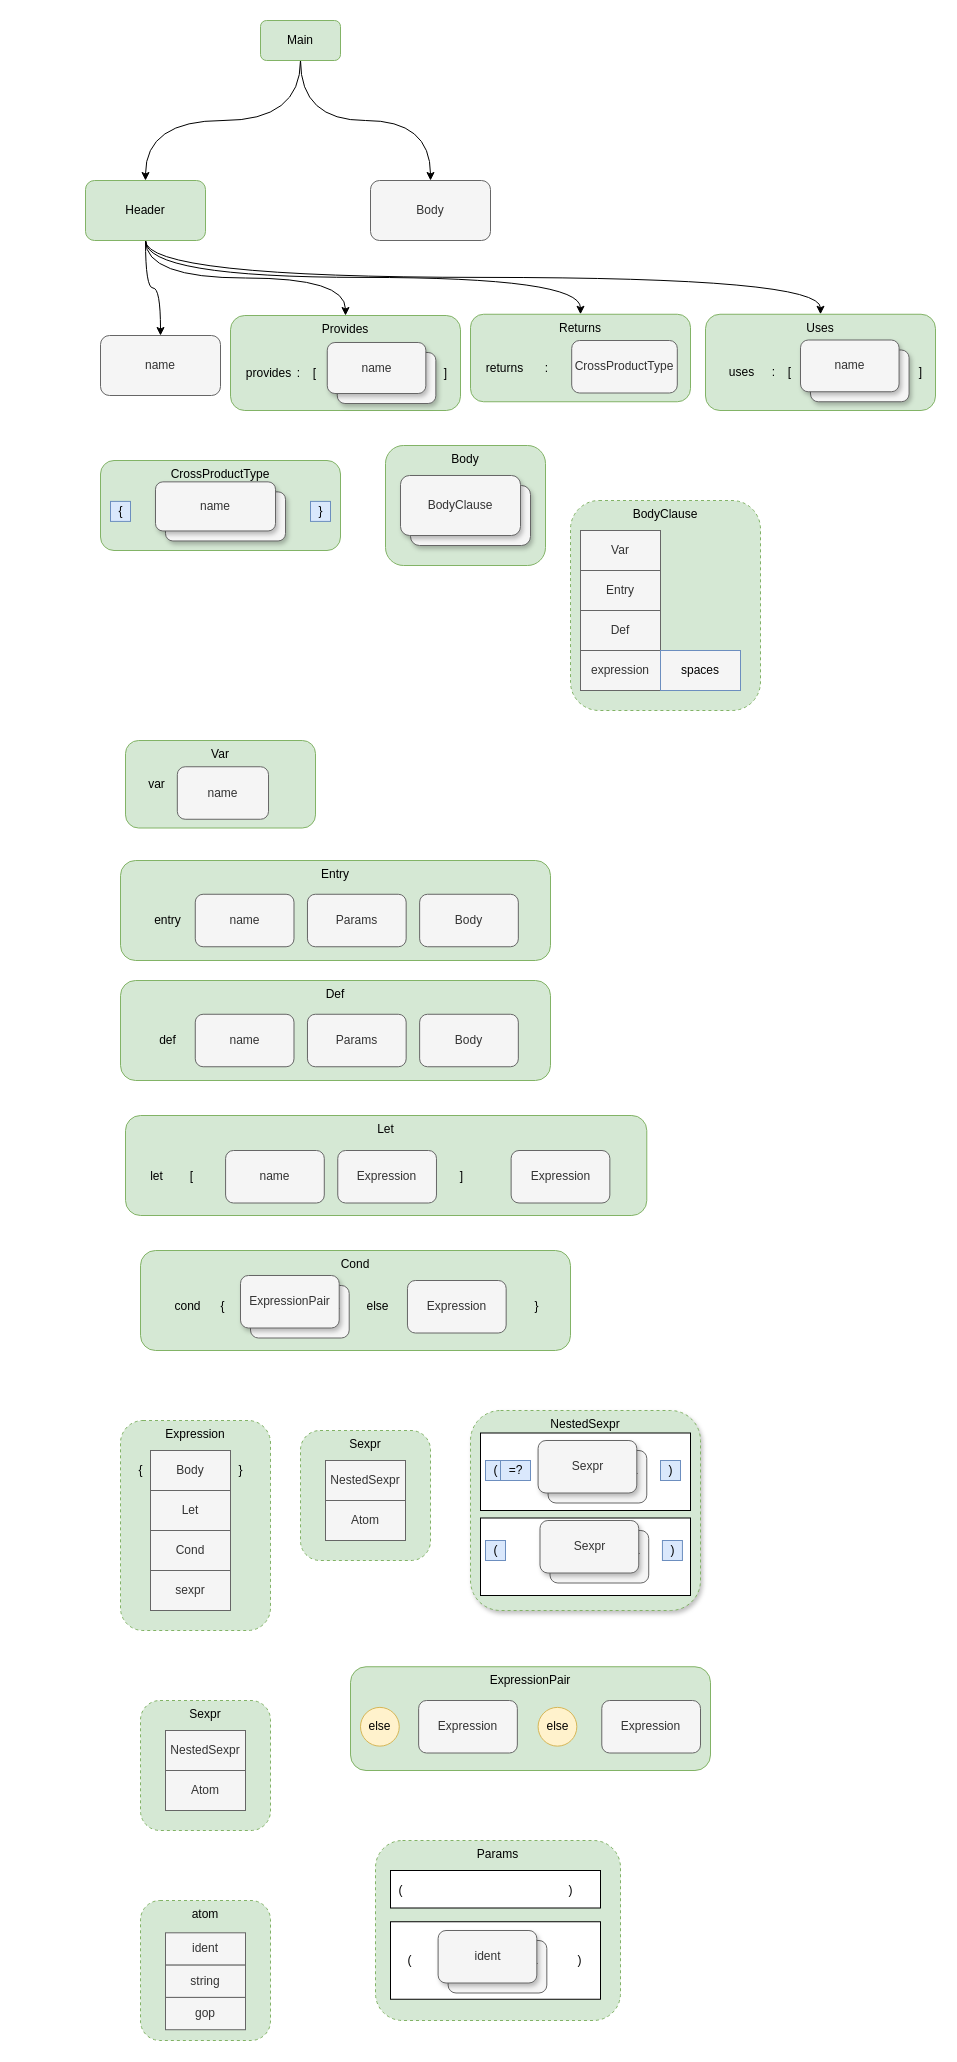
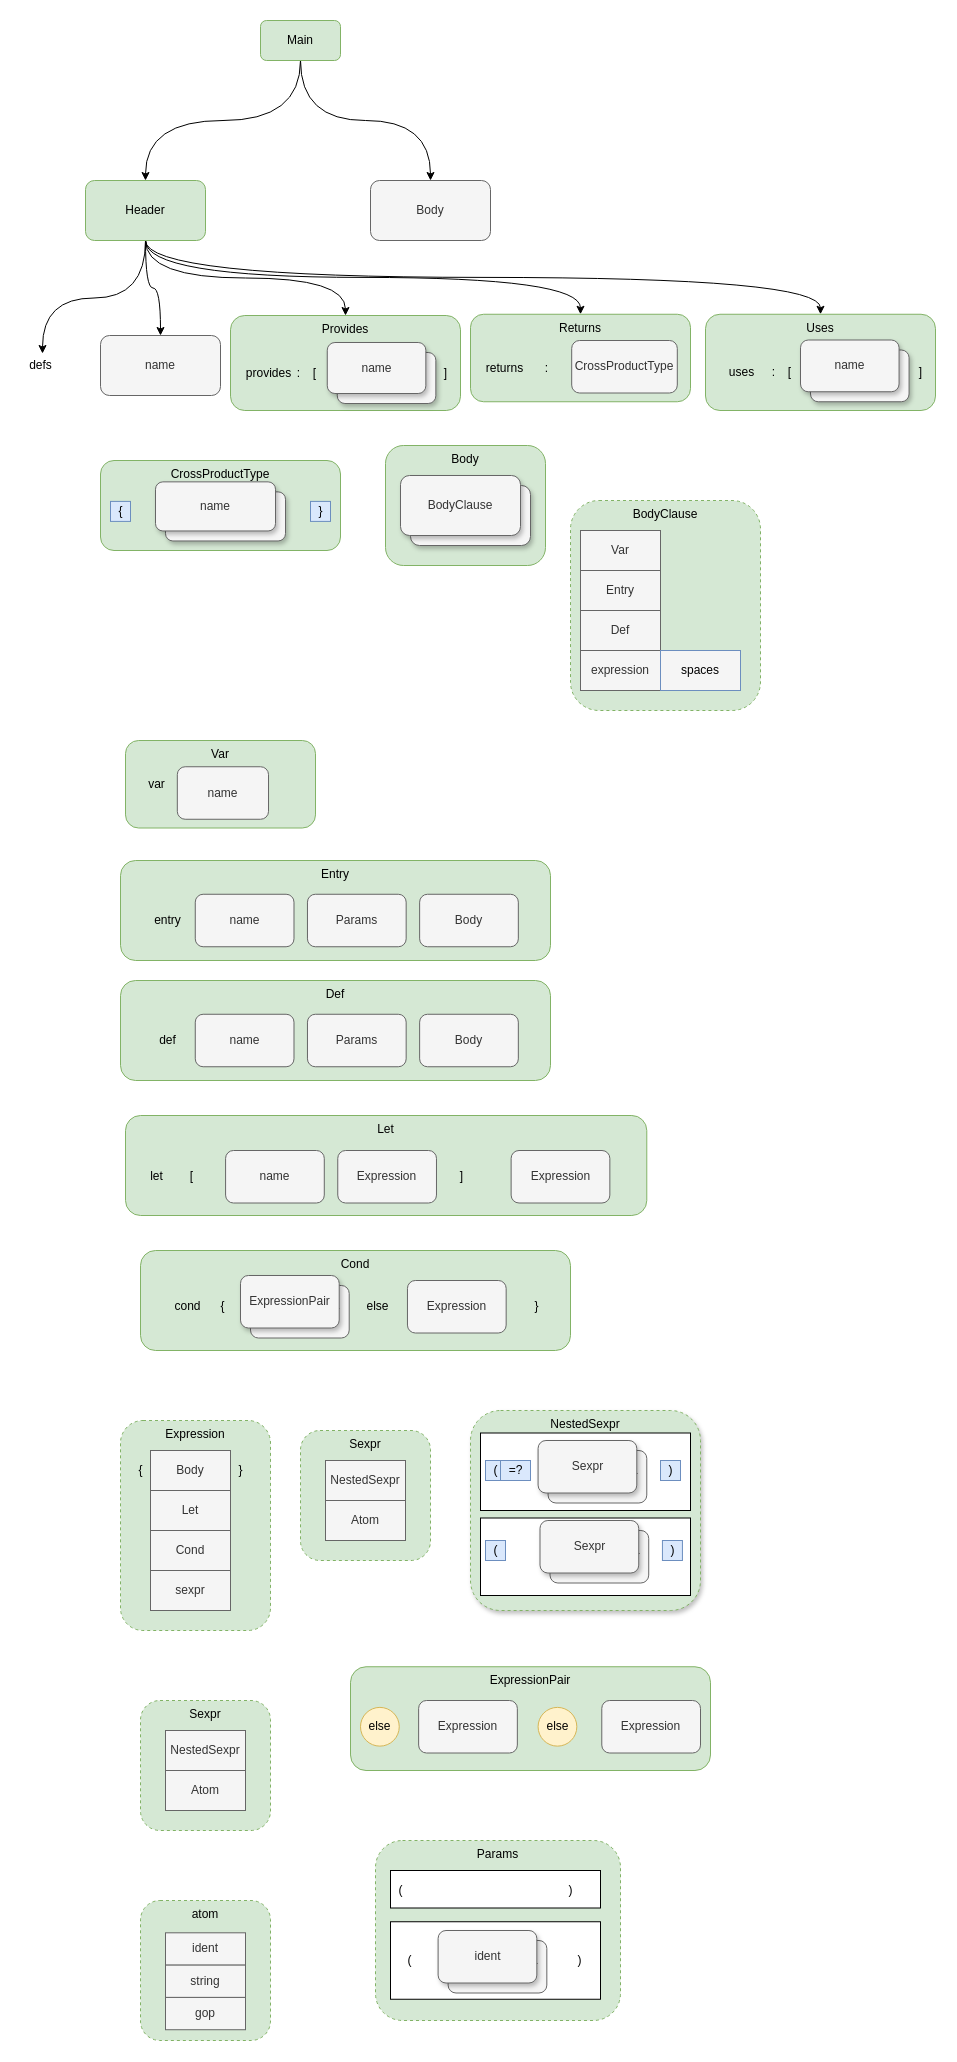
none -> (86, 298)
none -> (41, 366)
